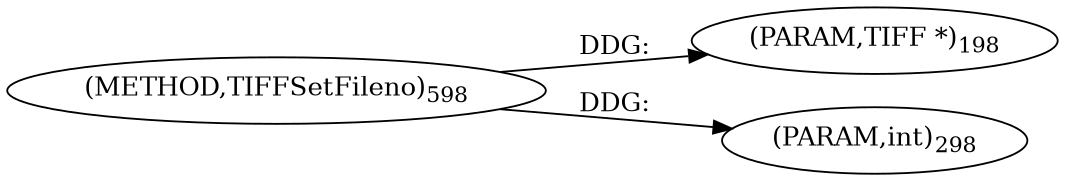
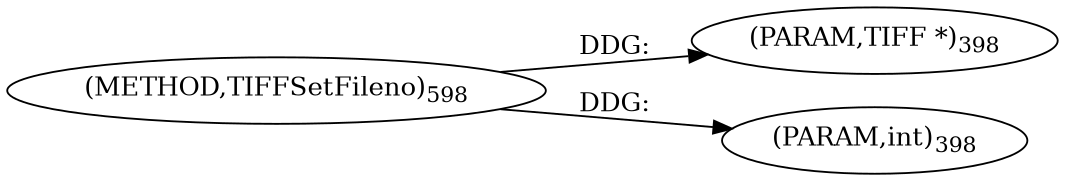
(979, 38) -> (979, 38)
(956, 138) -> (956, 138)
